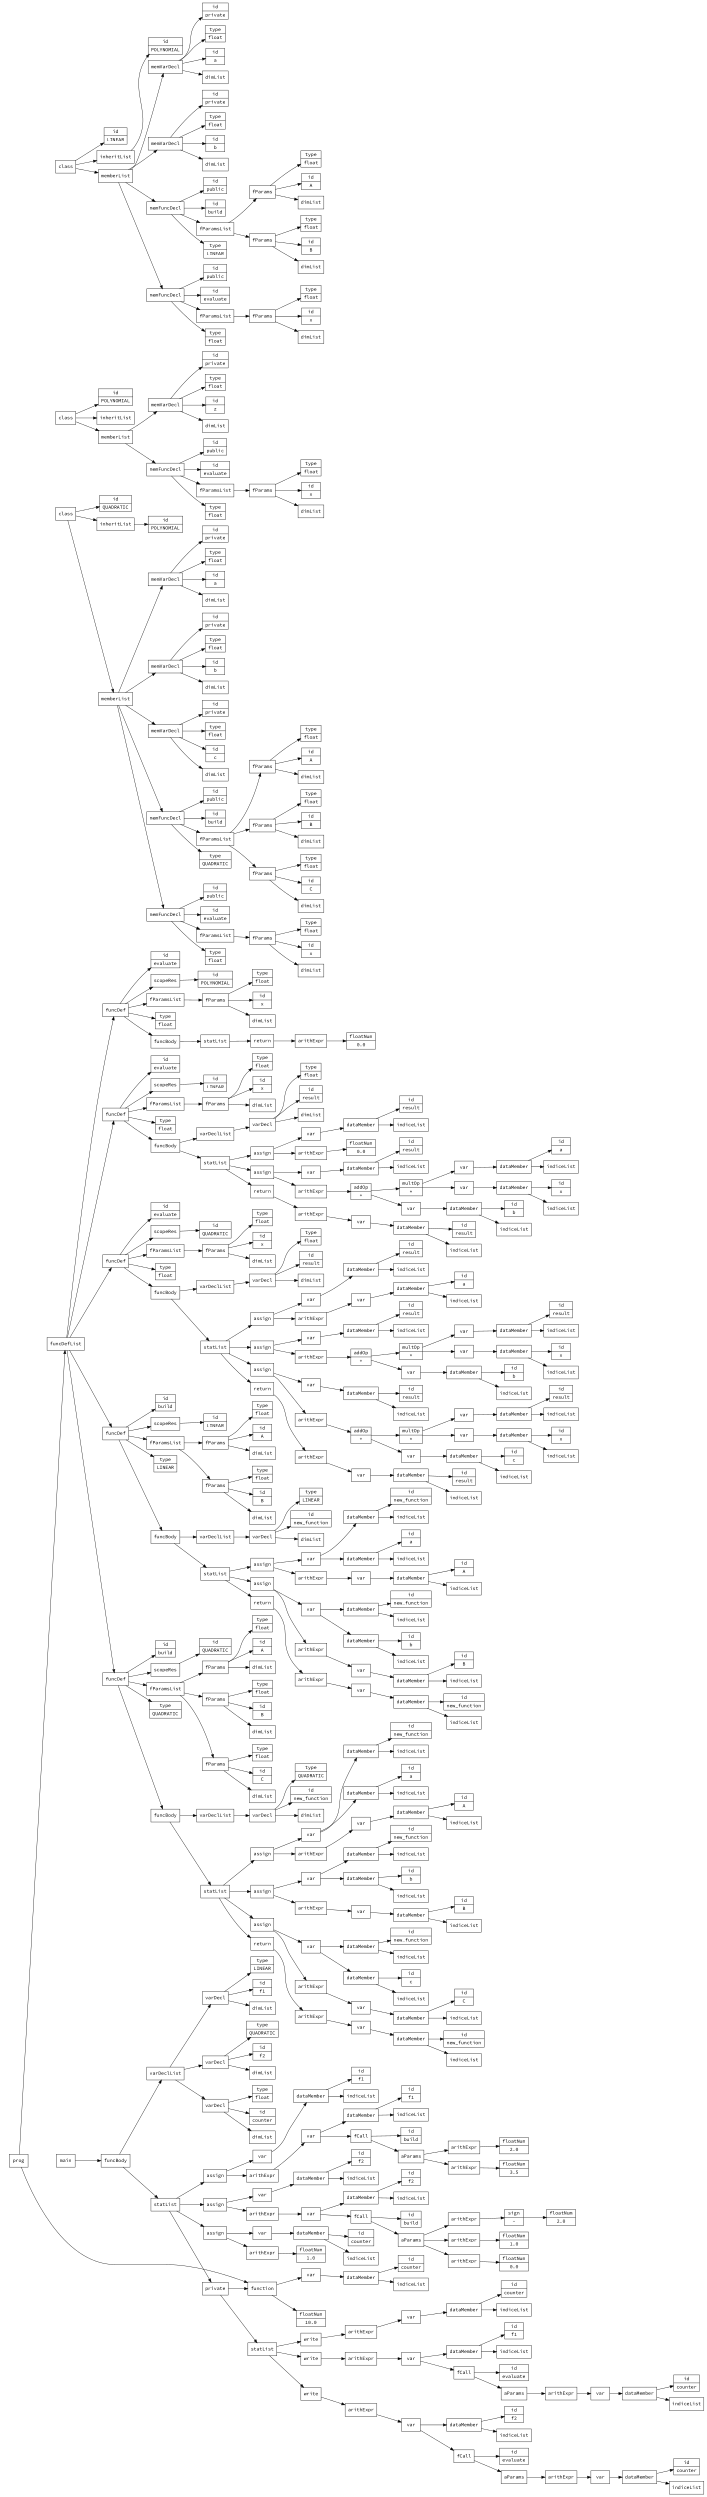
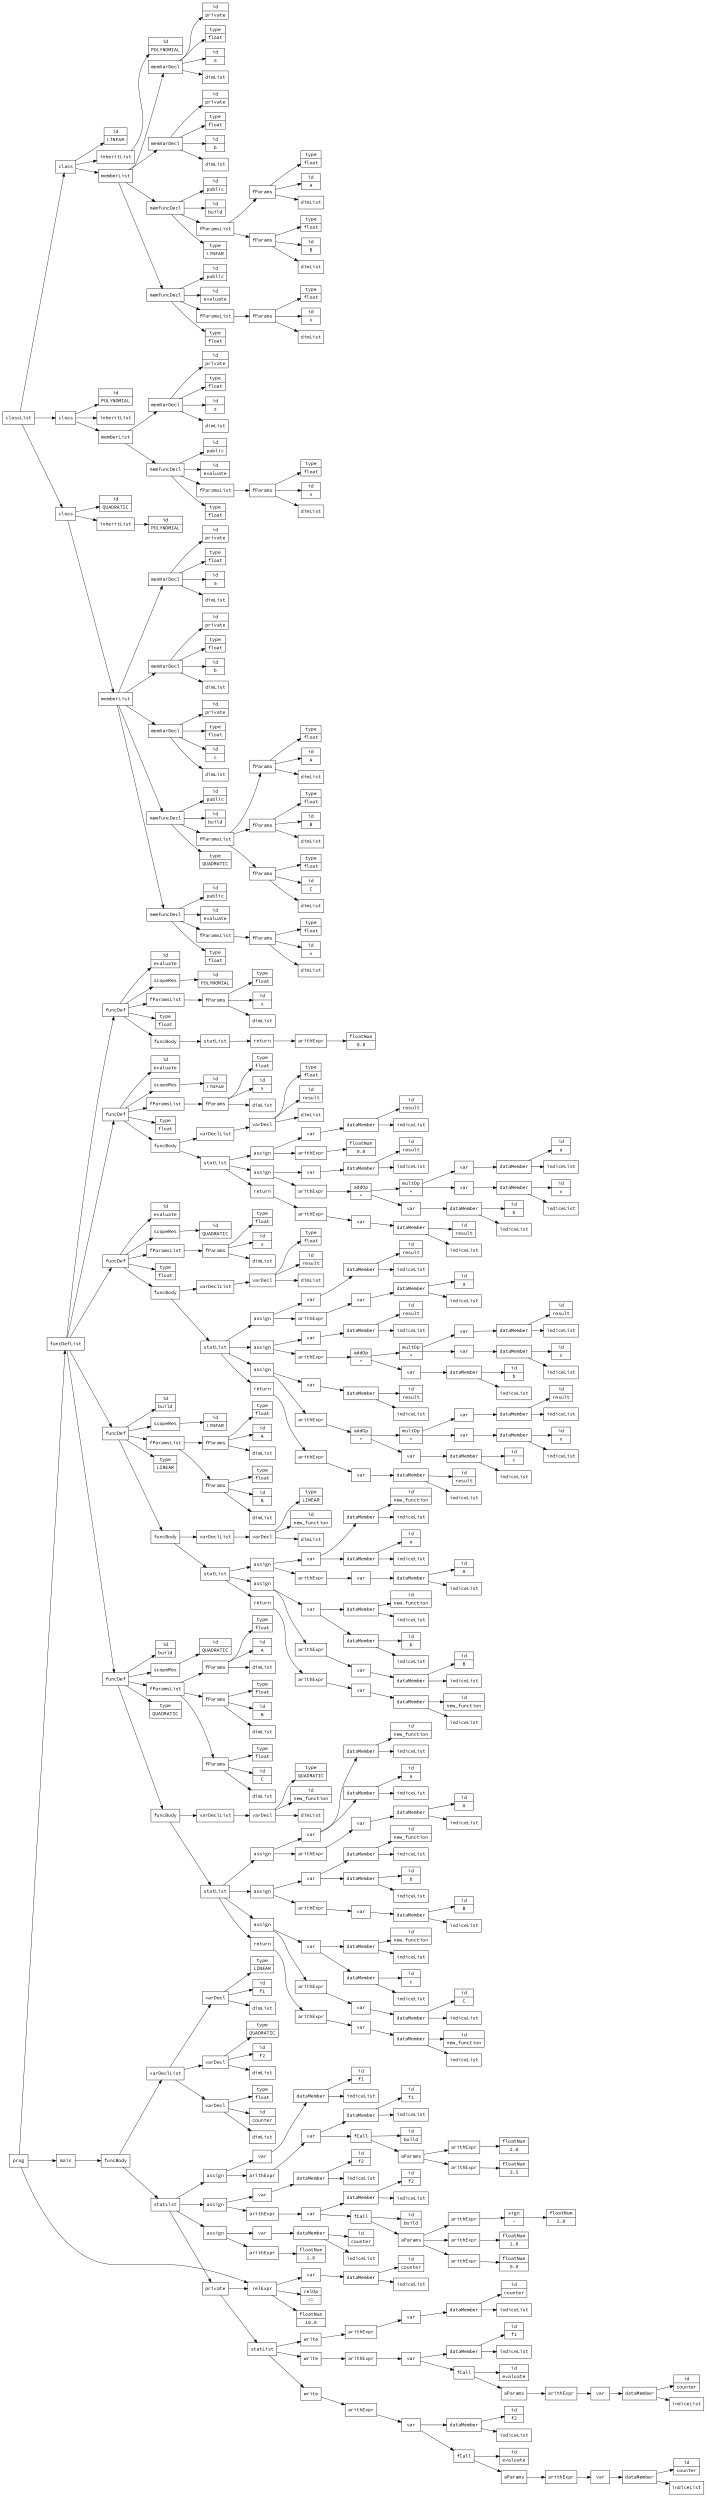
none -> (19, 418)
none -> (40, 2161)
(262, 2289) -> (262, 2289)
none -> (311, 2296)
